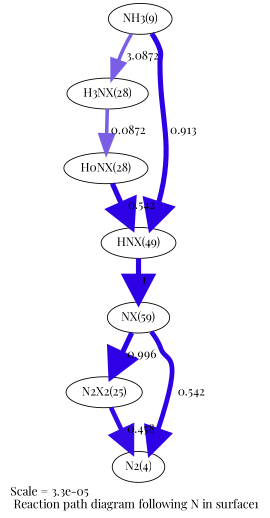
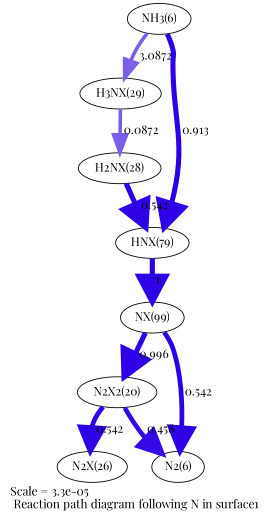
(140, 19) -> (159, 19)
(108, 94) -> (121, 94)
(106, 168) -> (120, 168)
(139, 243) -> (152, 243)
(139, 318) -> (152, 318)
(104, 392) -> (117, 392)
none -> (92, 467)
(139, 467) -> (178, 467)
